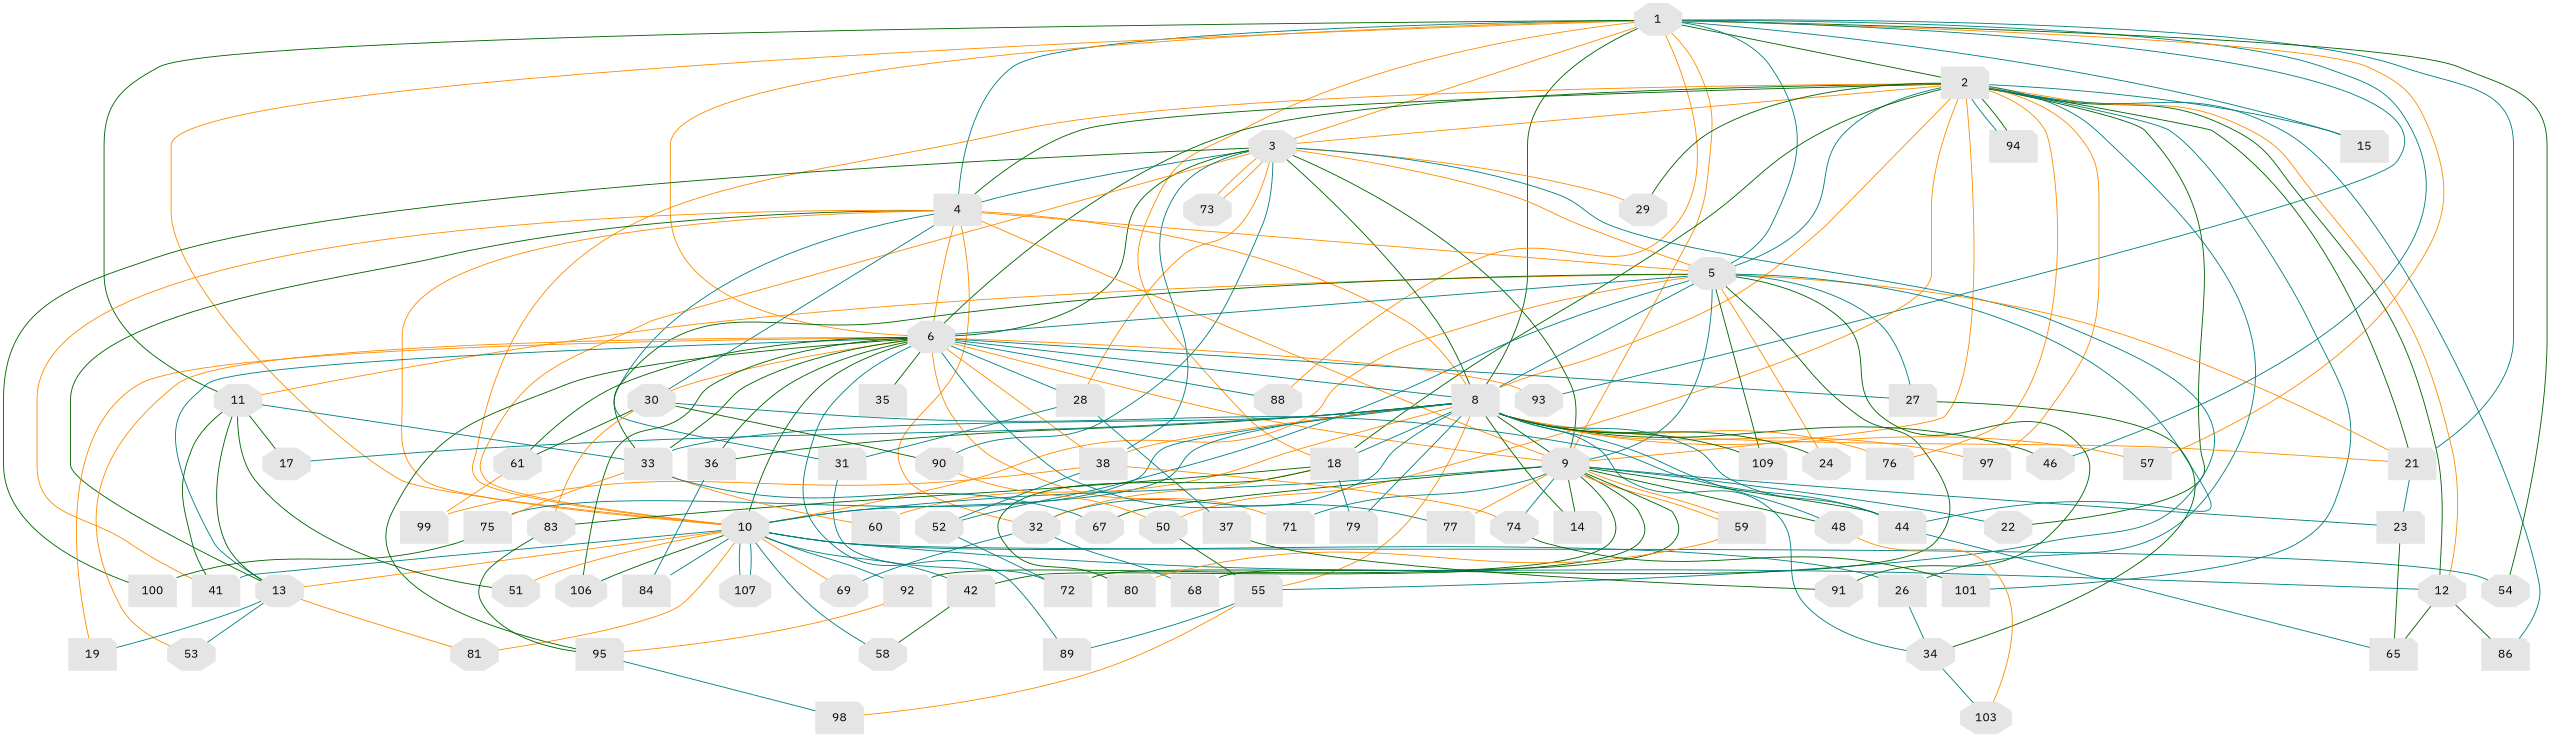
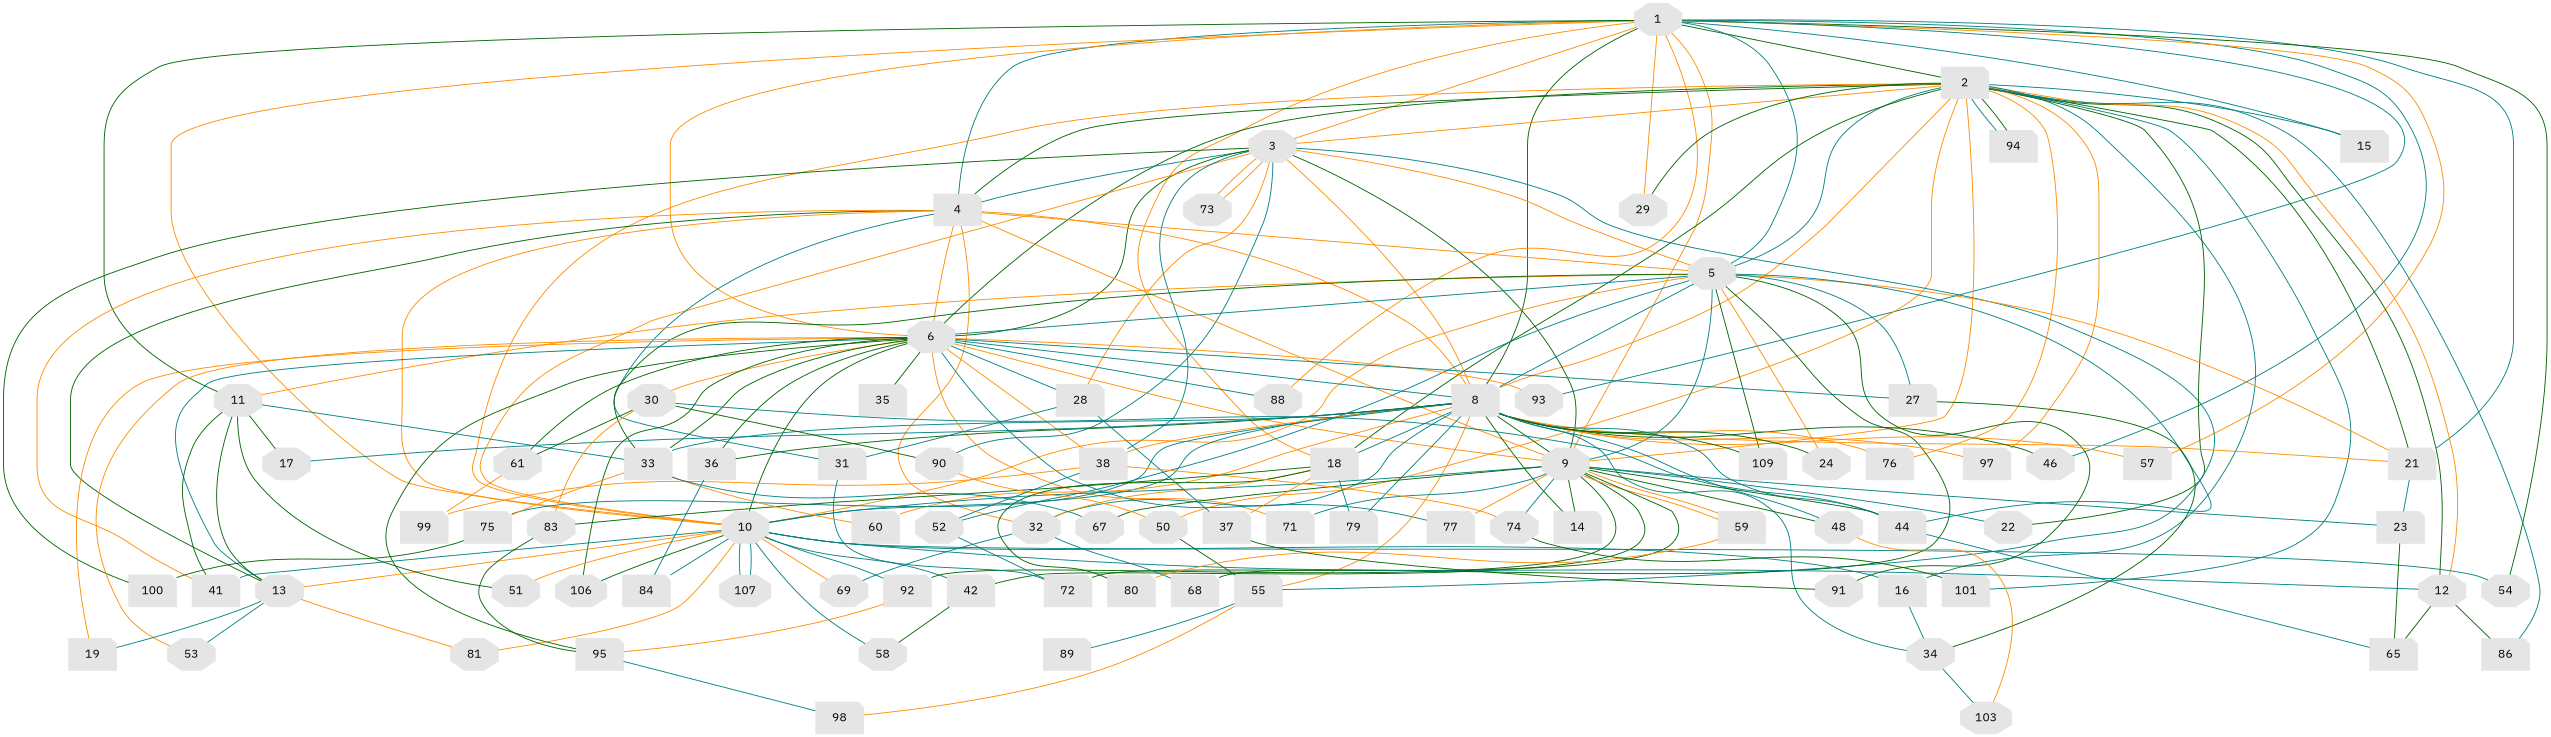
(1495, 170) -> (1650, 119)
(1390, 263) -> (1390, 263)
(801, 307) -> none
none -> (1281, 496)
(817, 528) -> none
(1902, 591) -> (1902, 591)
